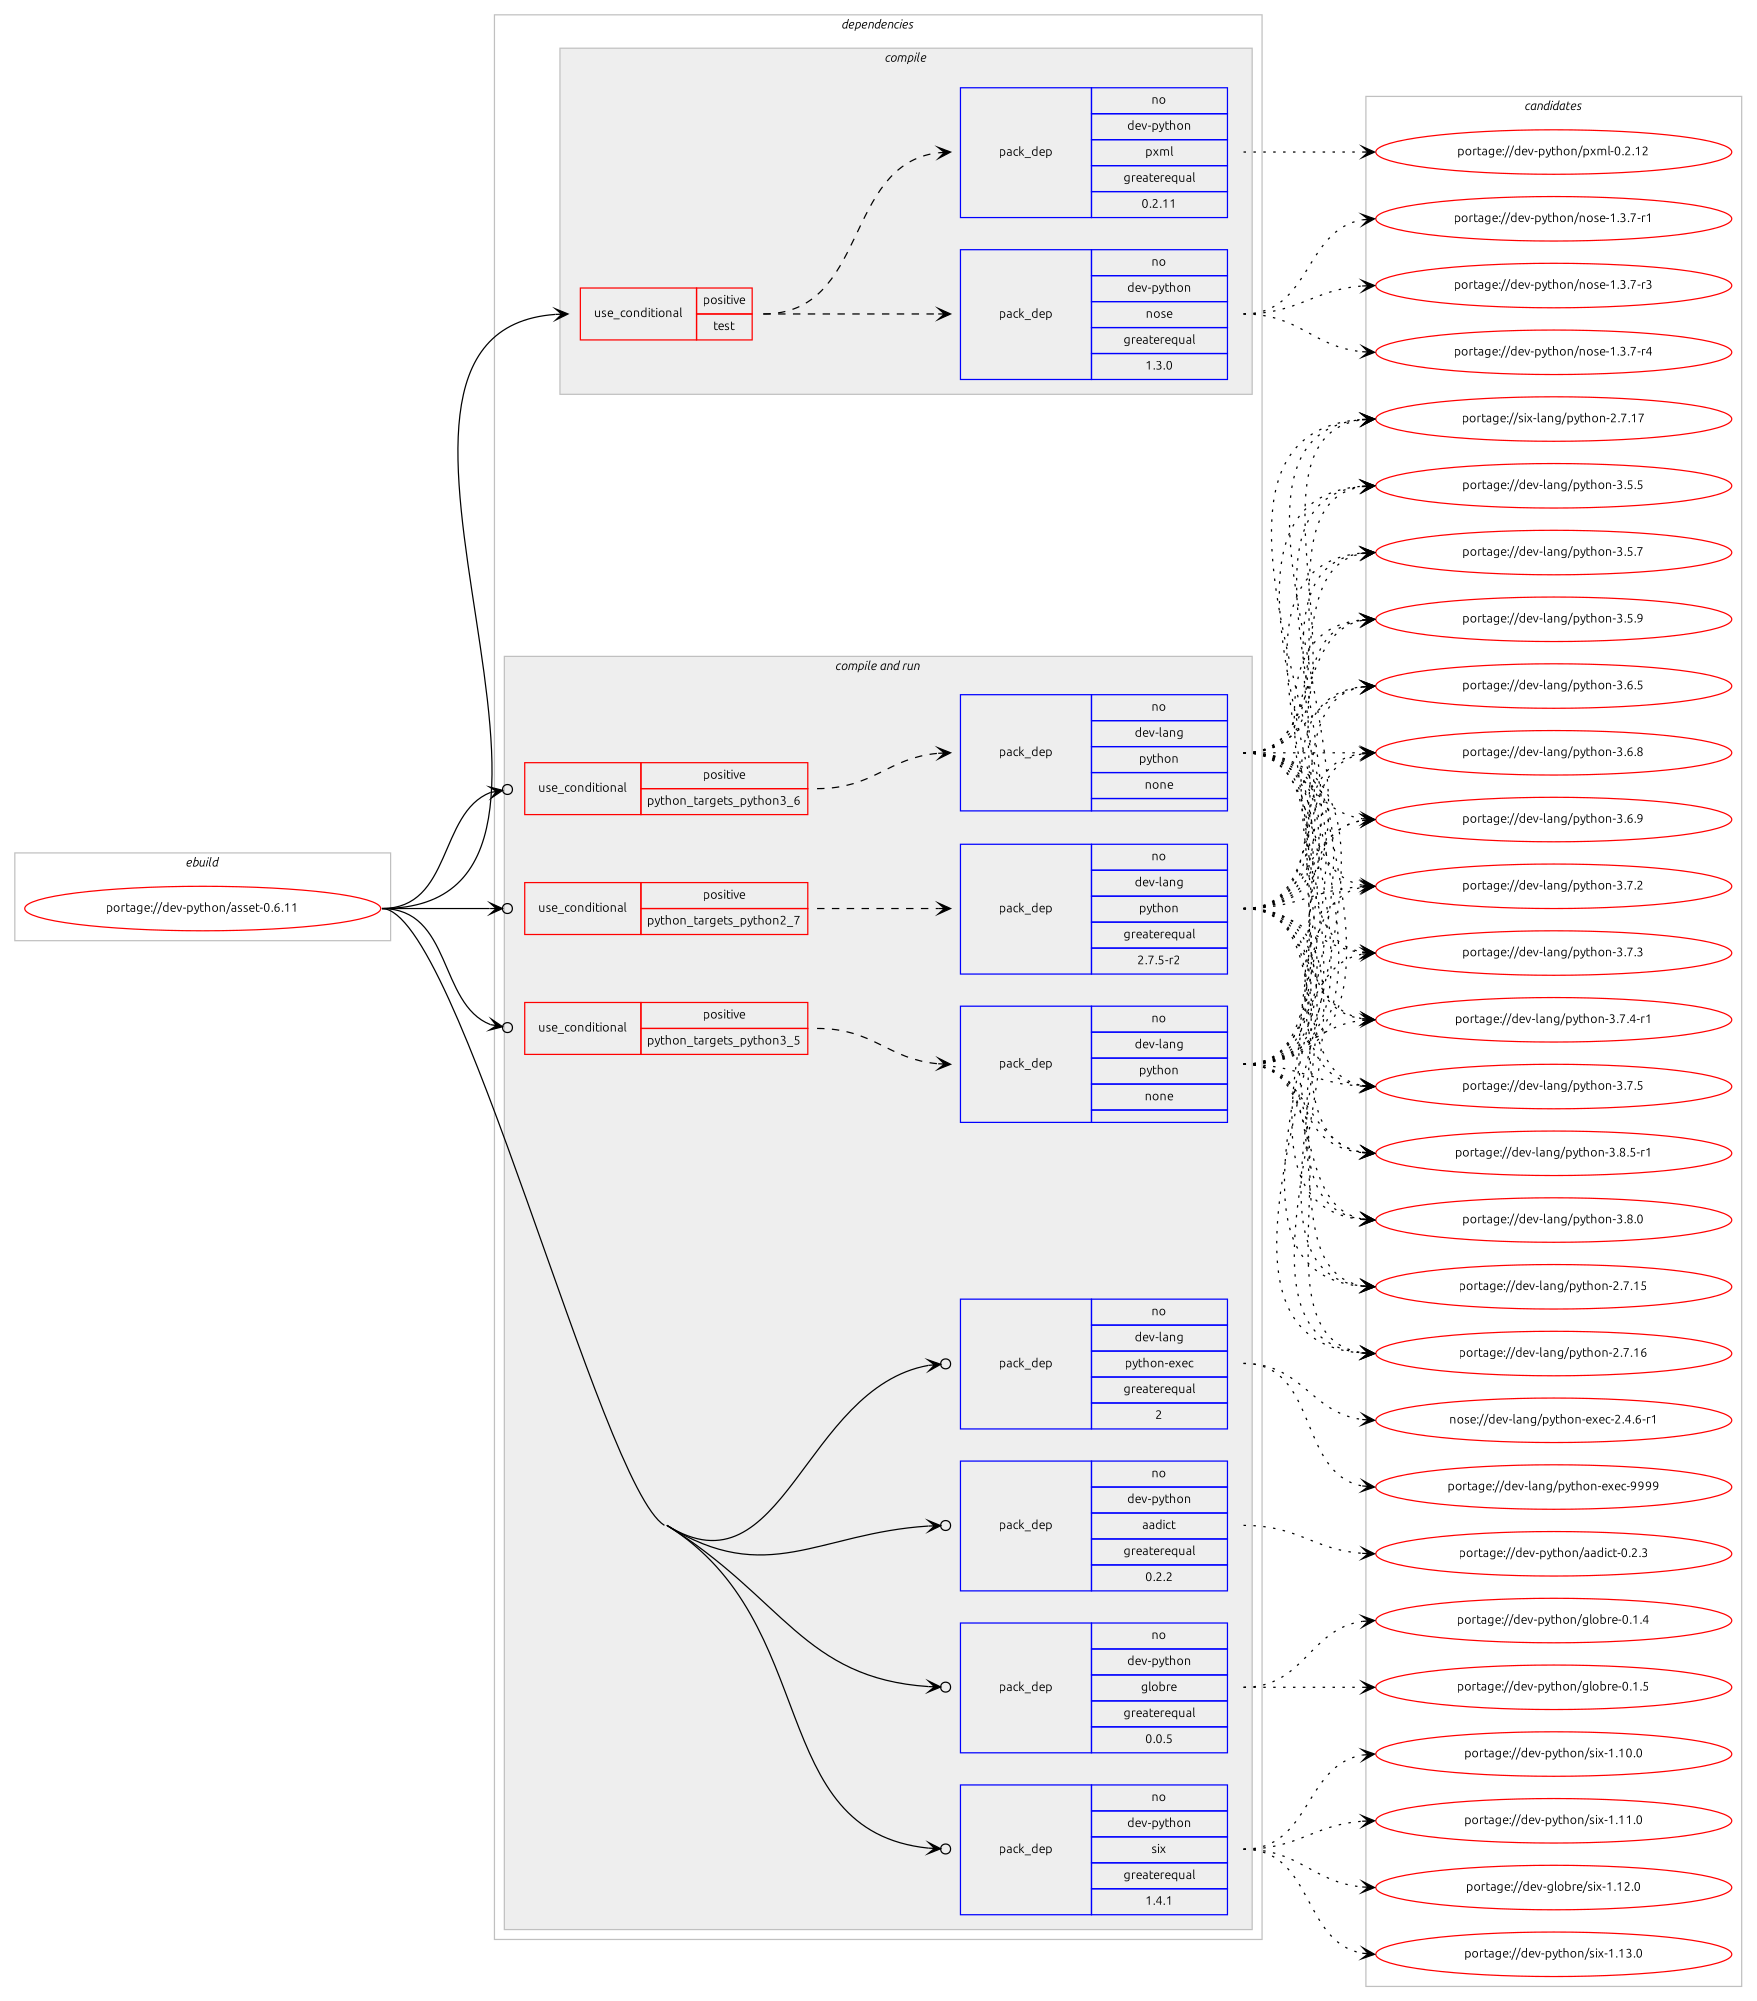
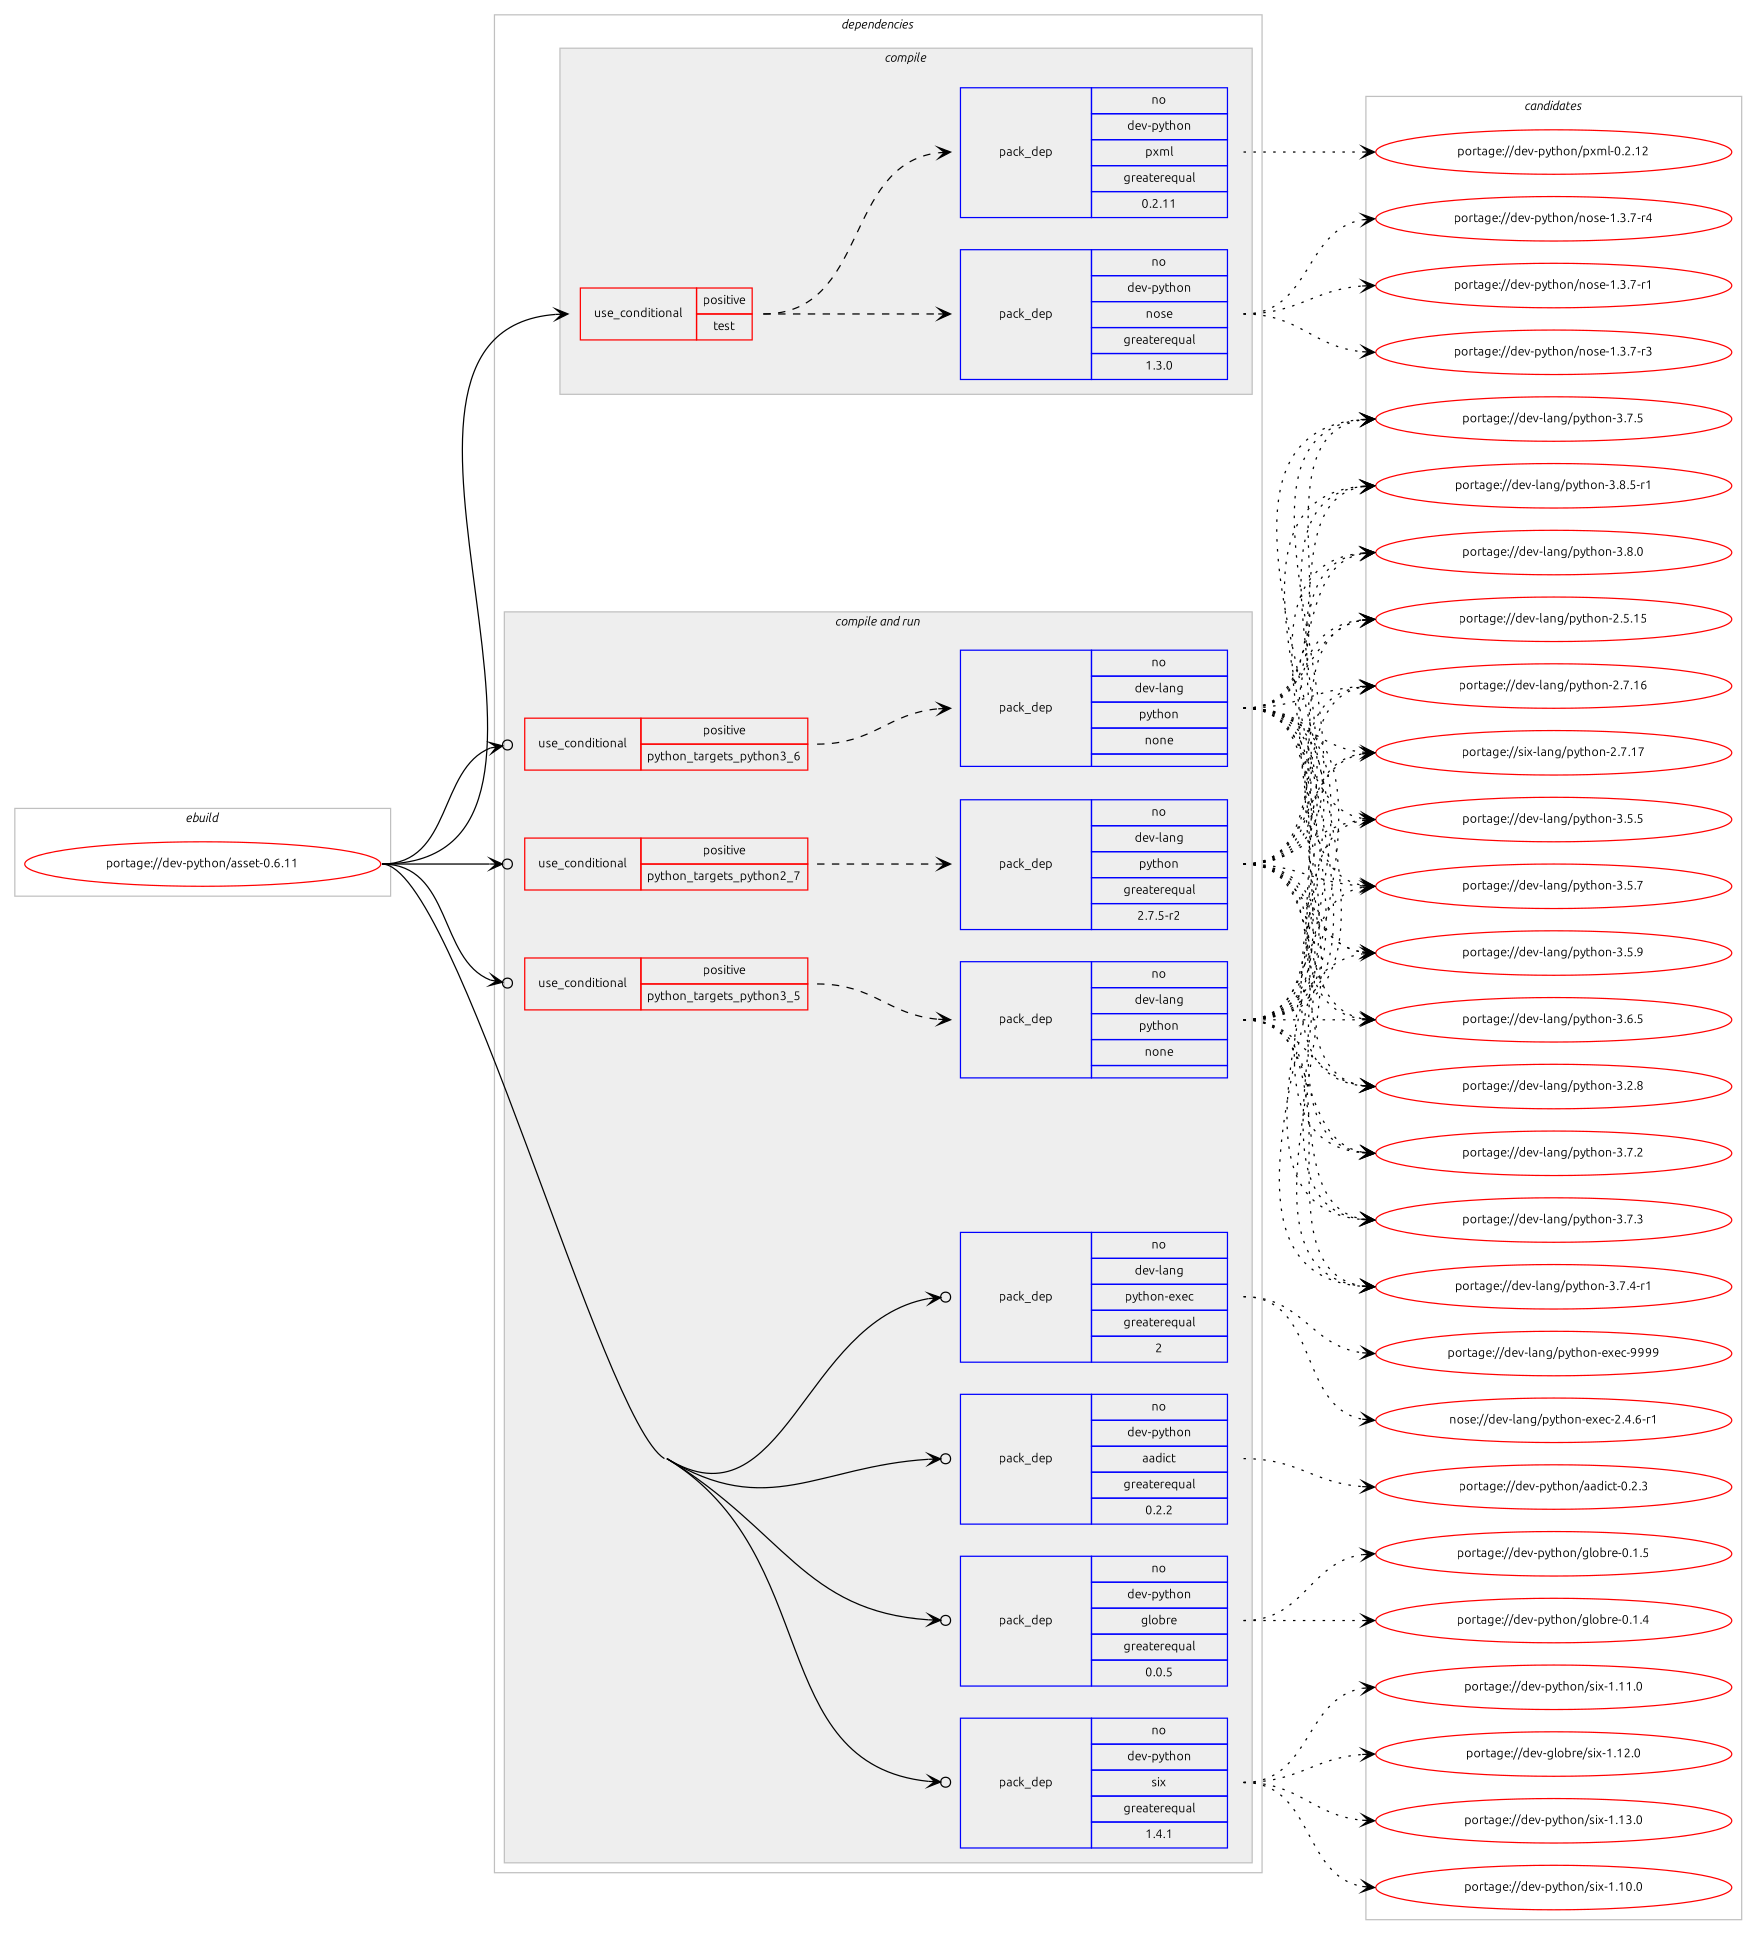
(1554, 753) -> (1554, 1087)
(1554, 820) -> none
(1554, 1287) -> (1554, 619)
